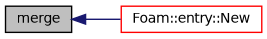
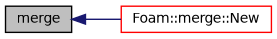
(192, 19) -> (196, 19)
